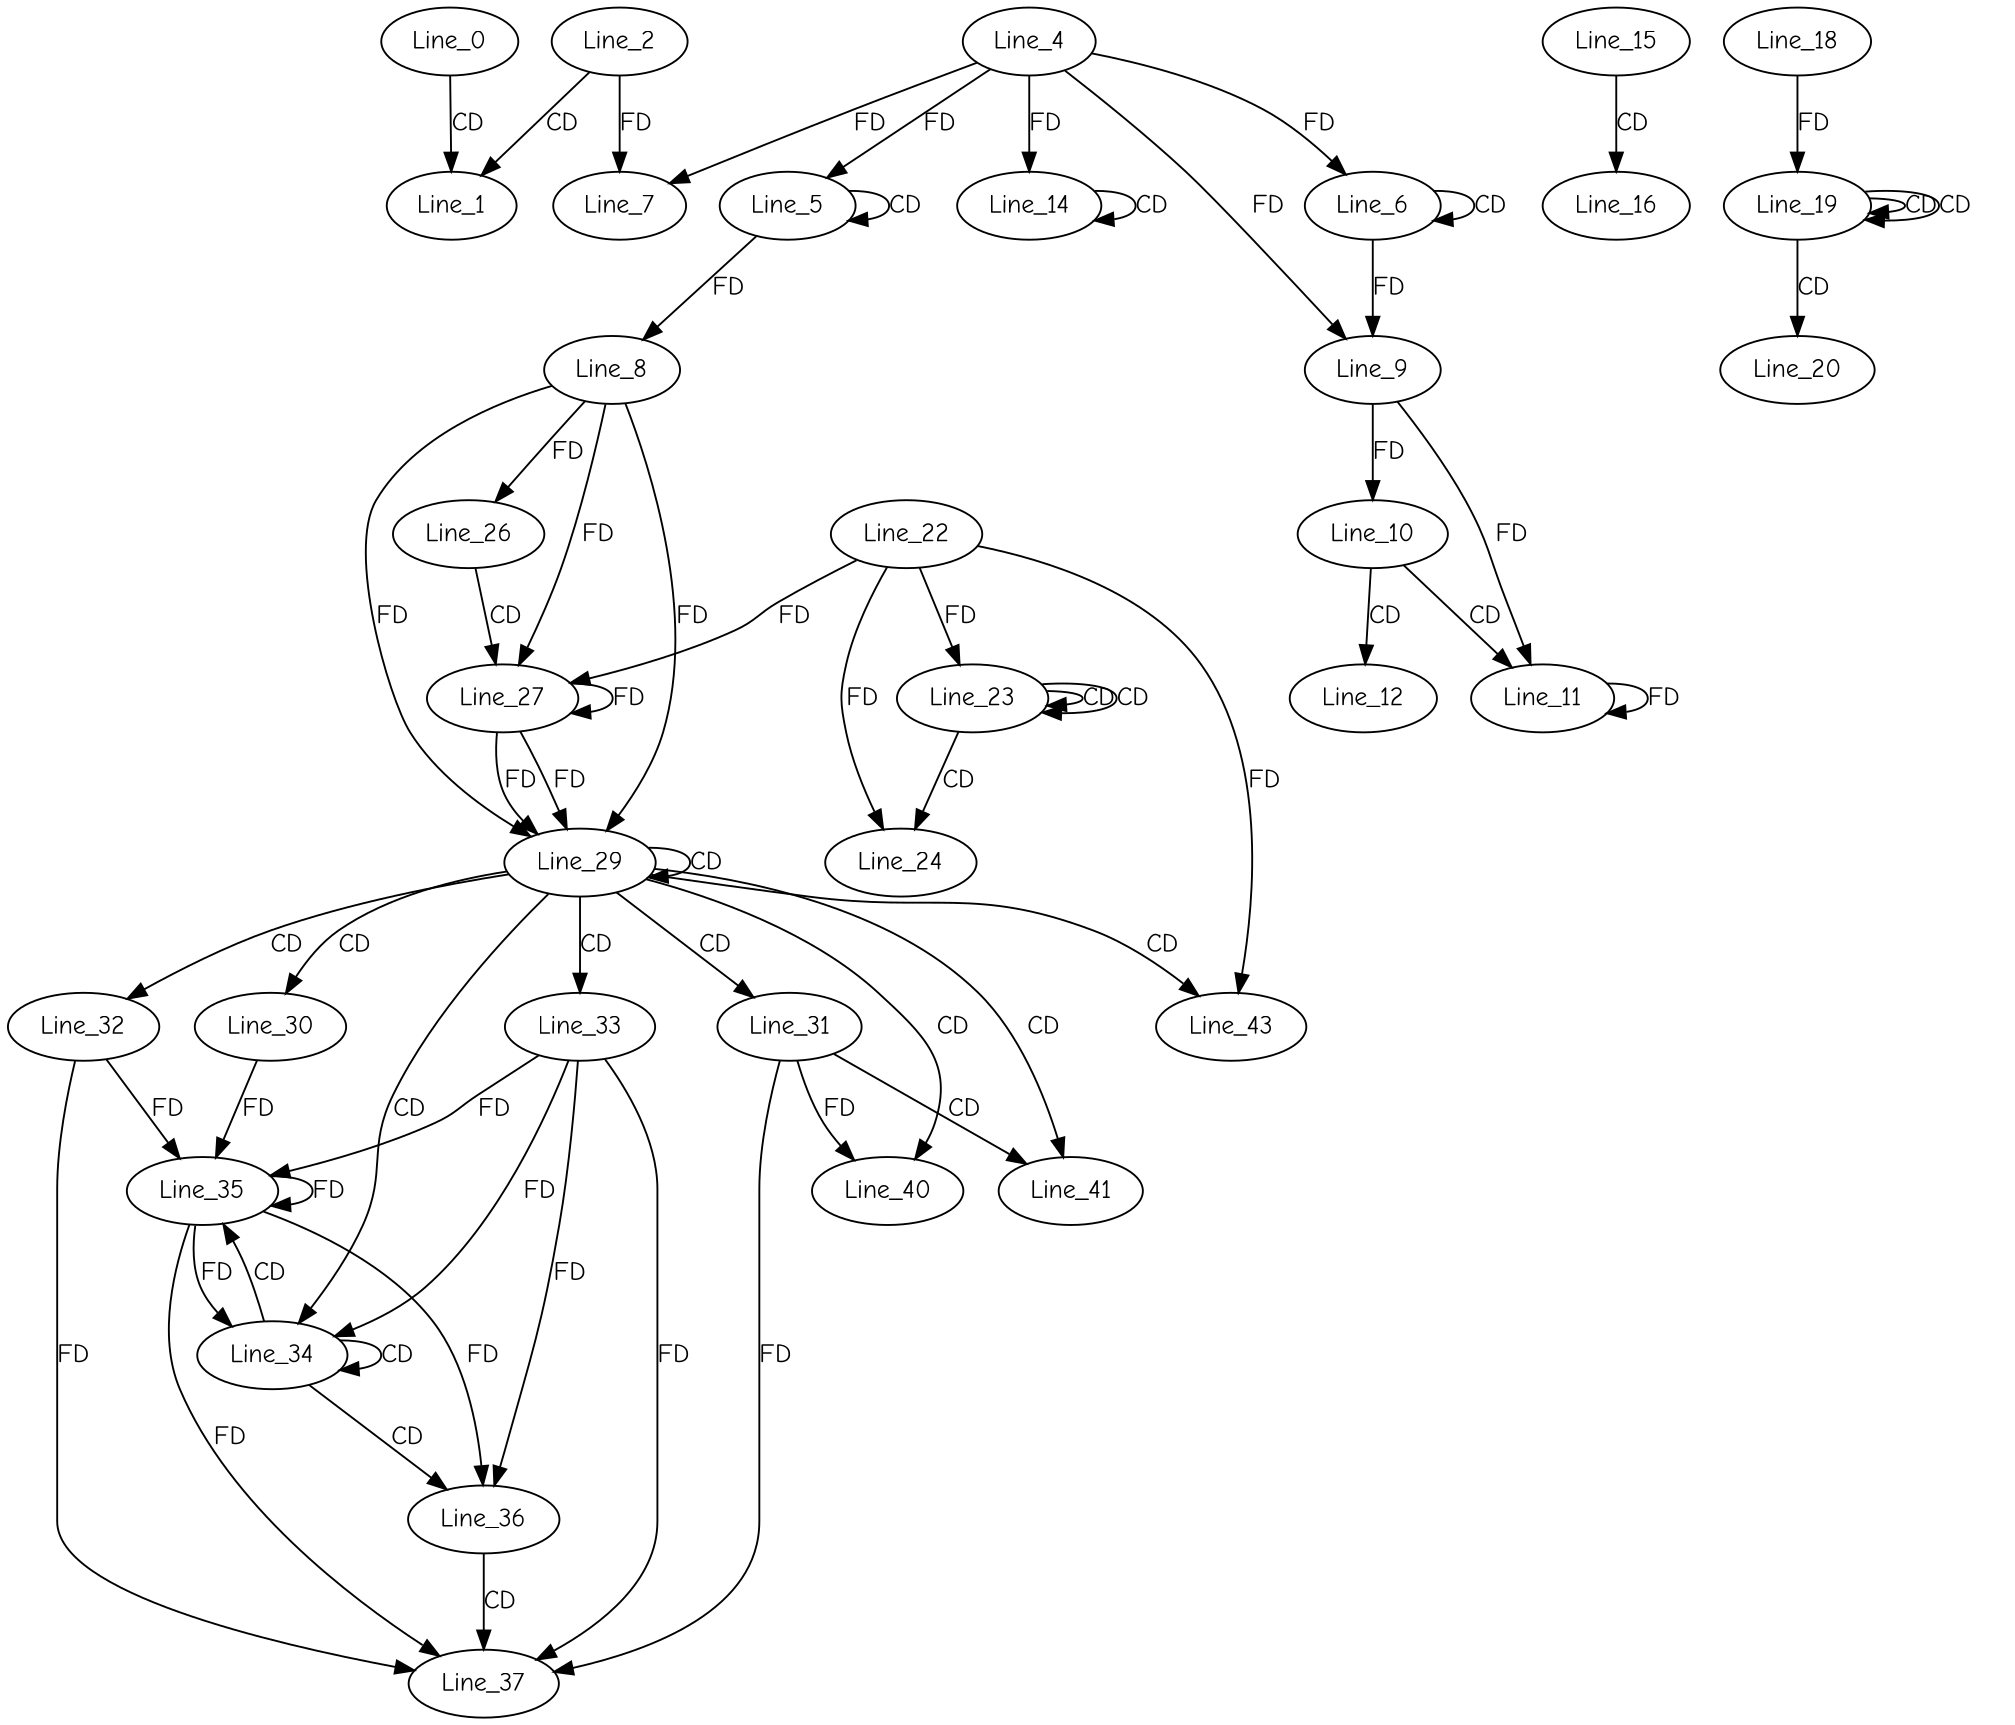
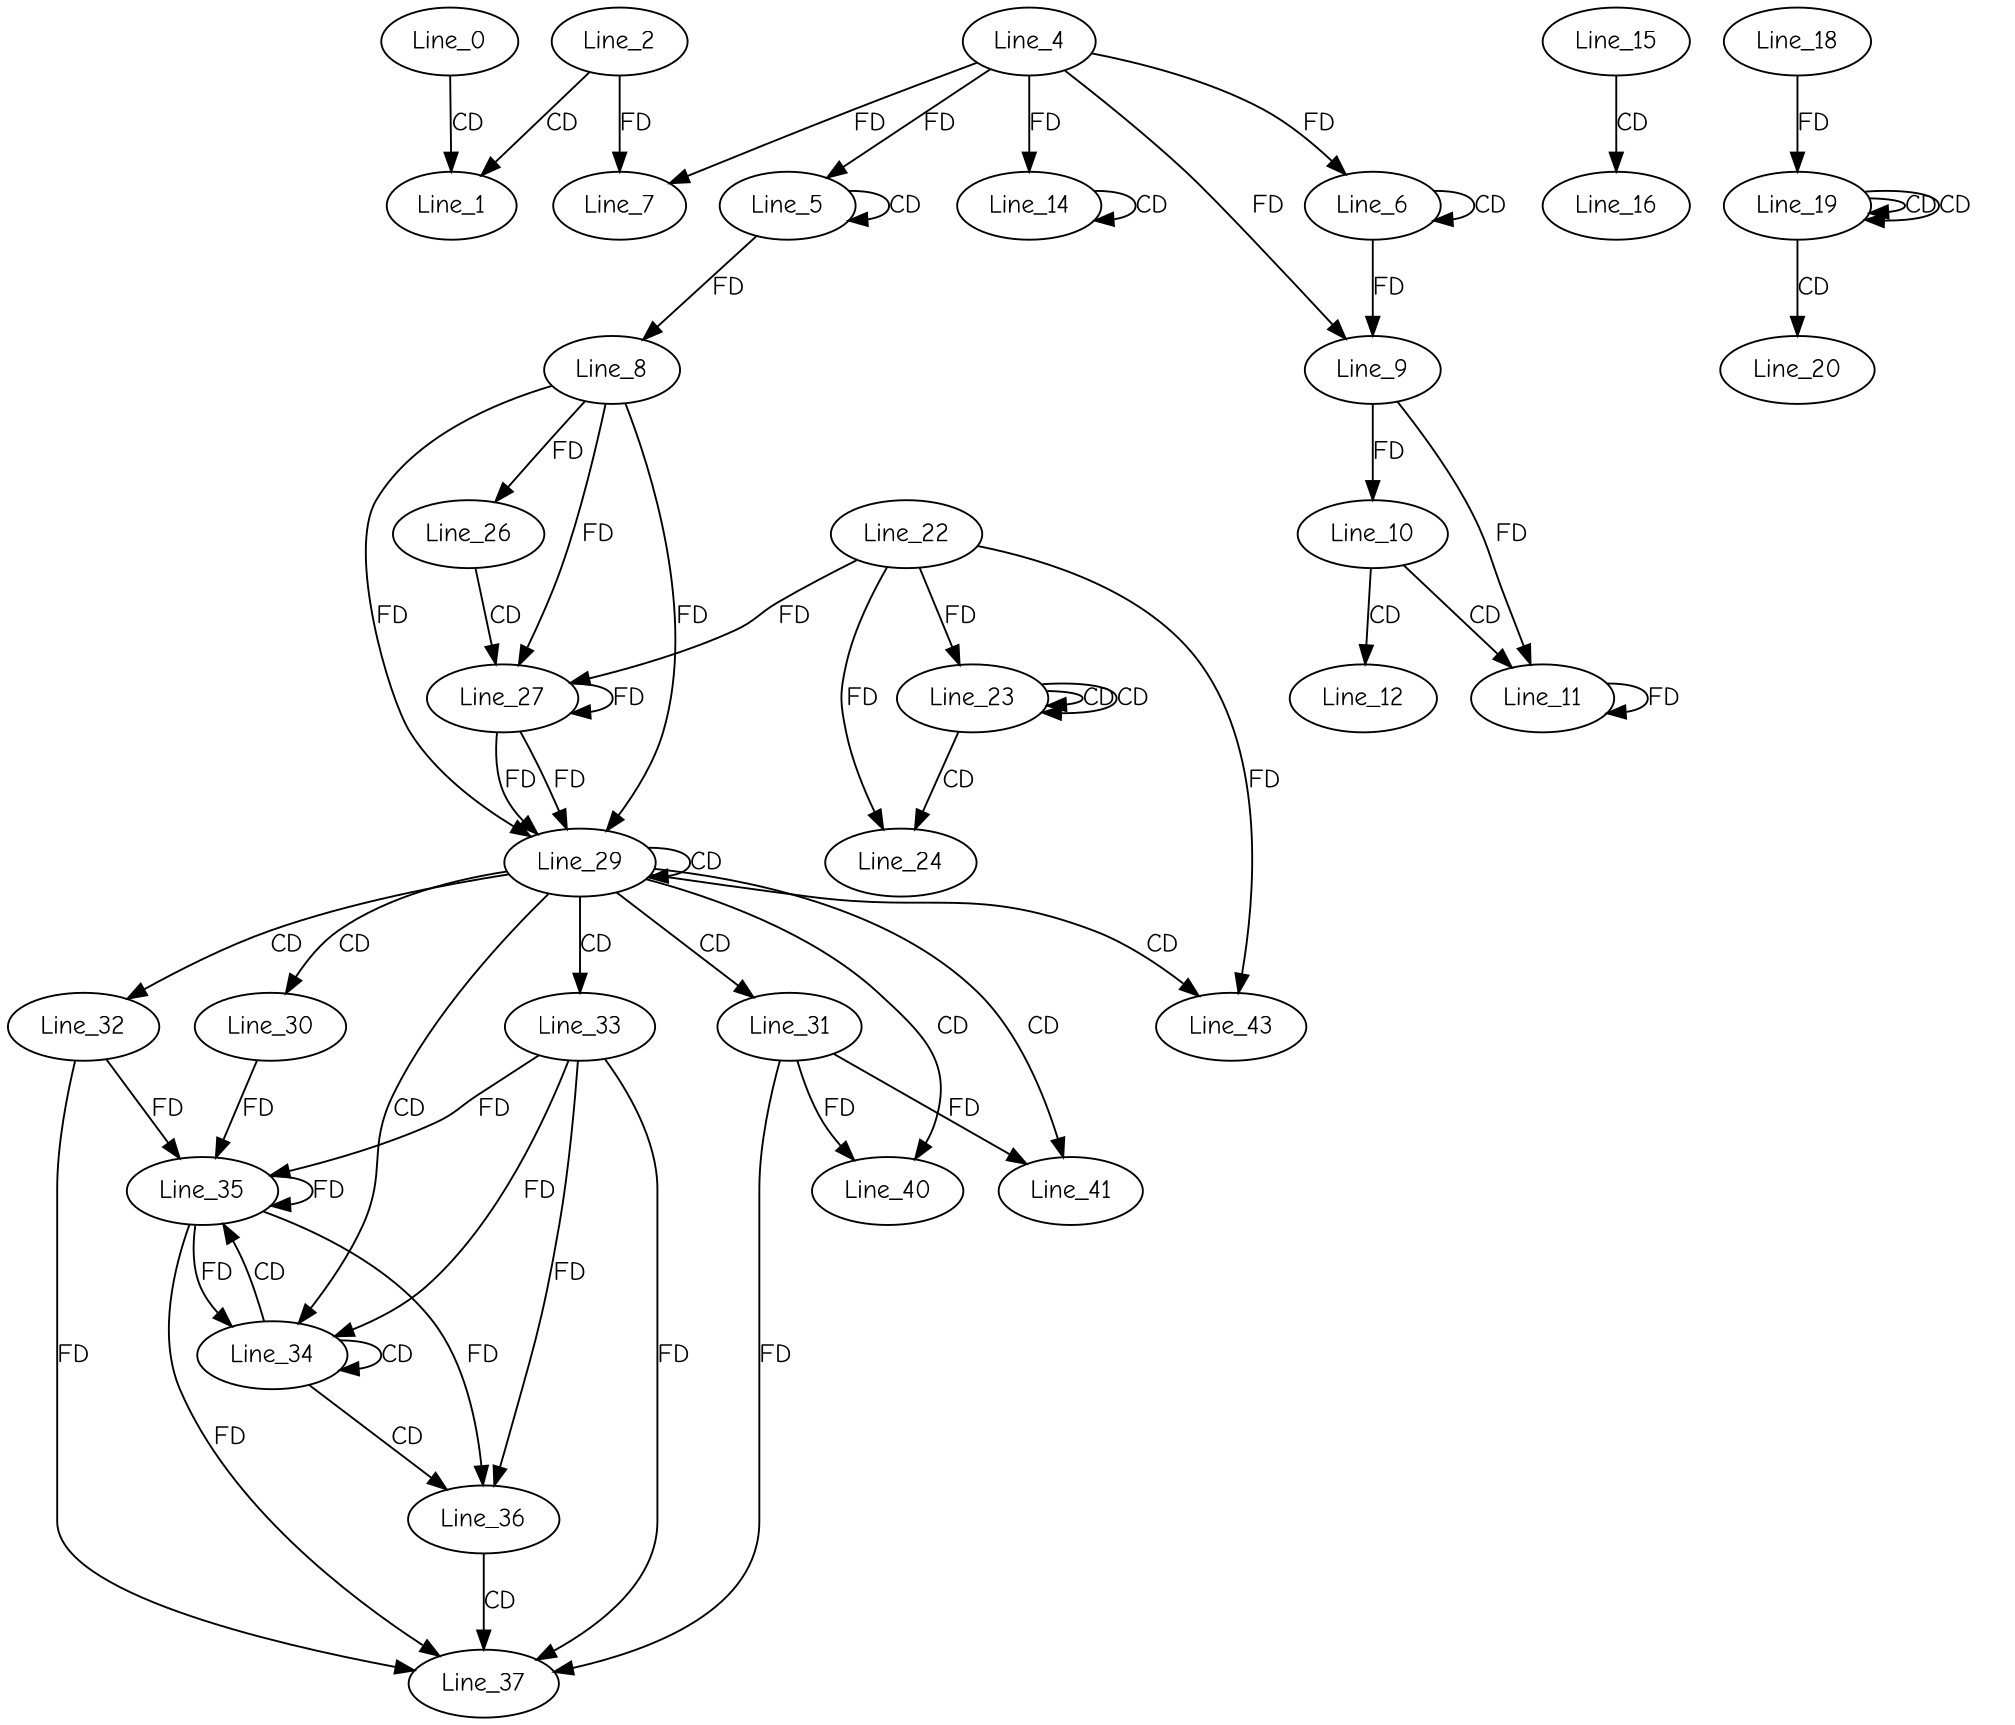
(965, 1109) -> (965, 1109)
